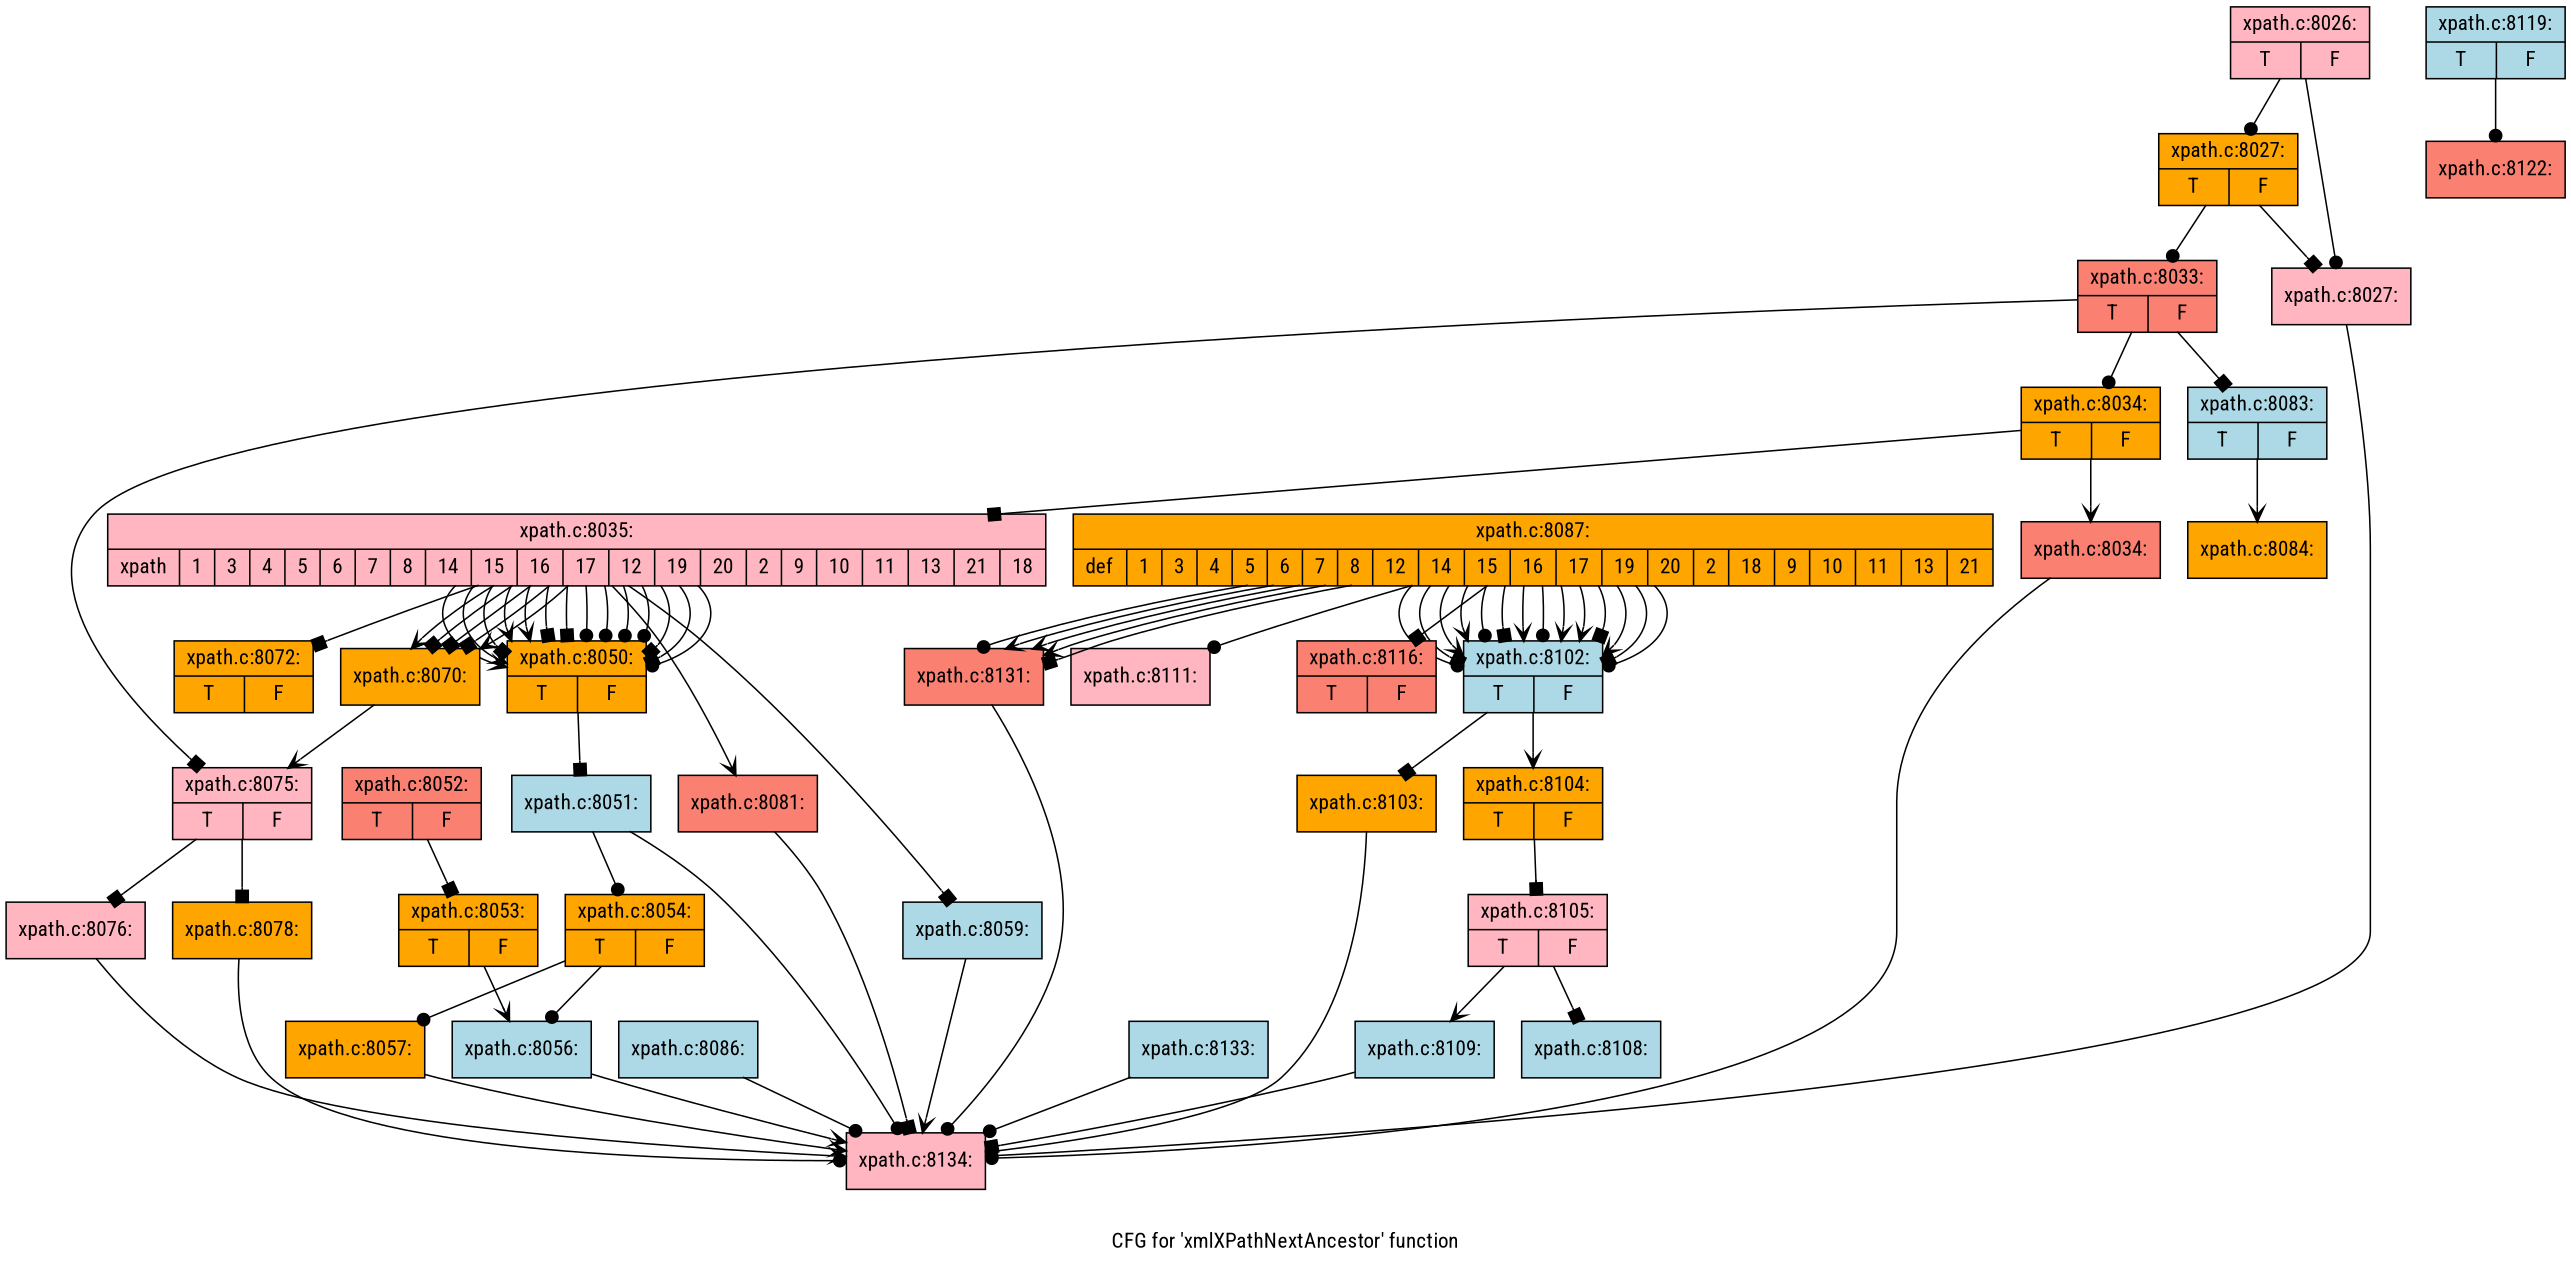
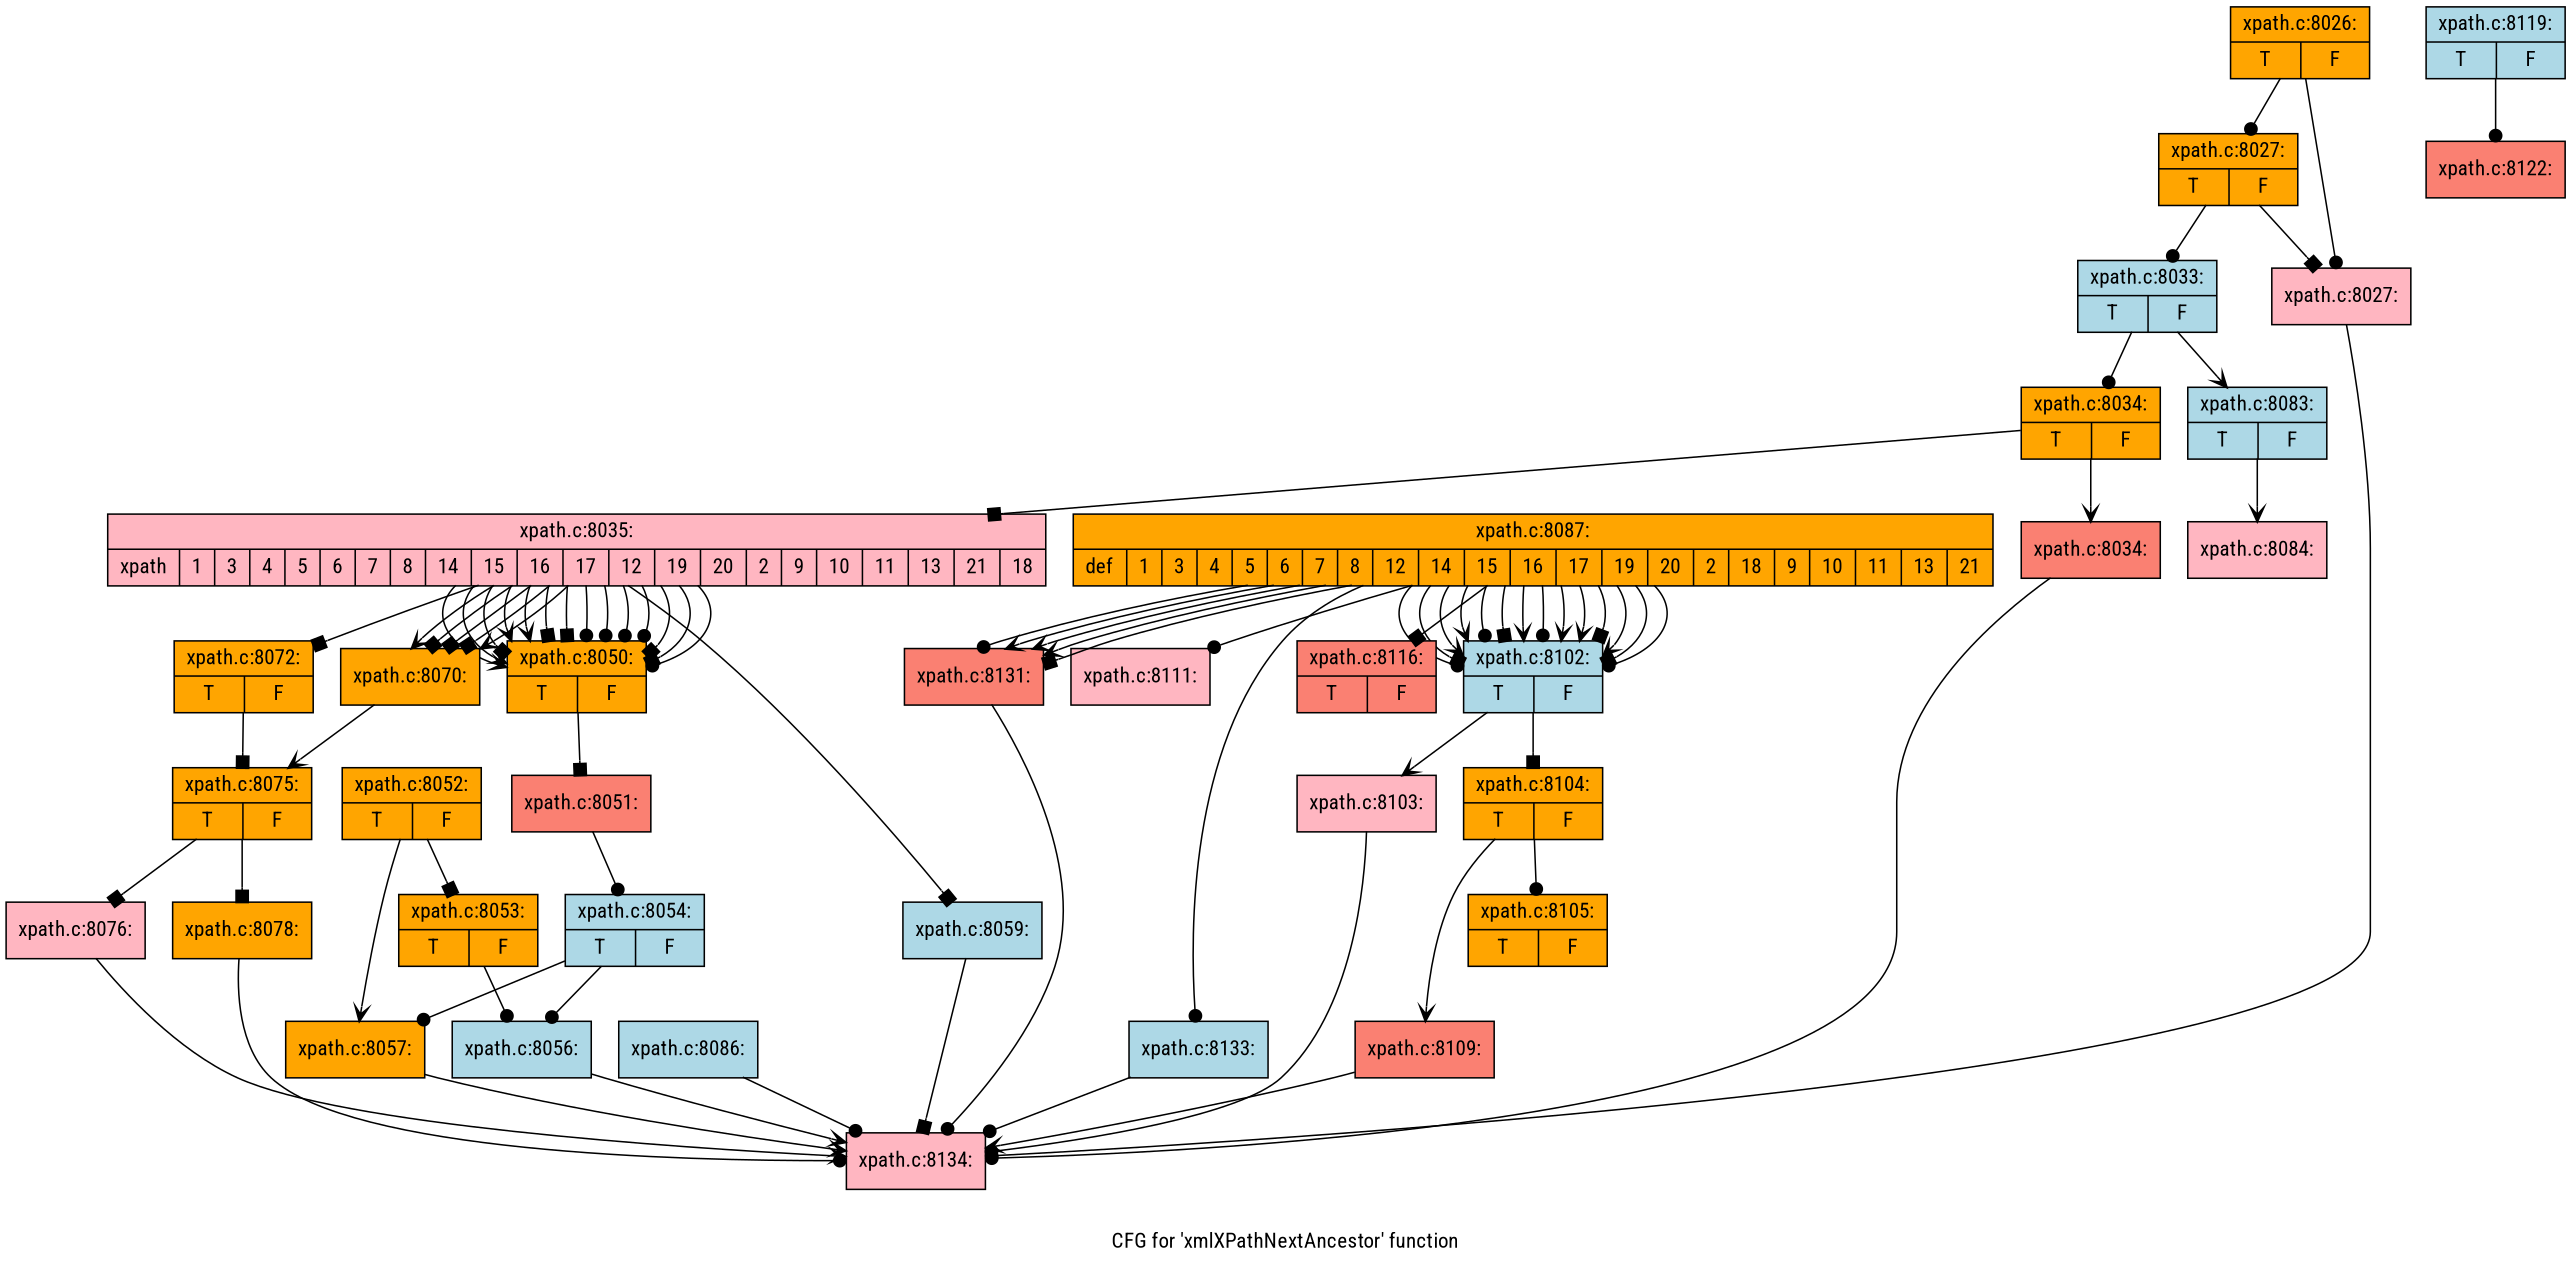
(2300, 43) -> (2300, 43)
(2147, 296) -> (2147, 296)
(2197, 354) -> (2197, 354)
(933, 361) -> (243, 732)
(2257, 550) -> (2257, 550)
(1533, 732) -> (1533, 732)
(1451, 739) -> (1451, 739)
none -> (1217, 769)
(242, 804) -> (242, 804)
(412, 804) -> (412, 804)
(581, 804) -> (581, 804)
(748, 804) -> none
(1367, 804) -> (1367, 804)
(1535, 861) -> (1535, 861)
none -> (378, 922)
(635, 930) -> (635, 930)
(1538, 930) -> (1538, 930)
(779, 961) -> none
(491, 982) -> (491, 982)
(1483, 988) -> (1445, 916)
(946, 1038) -> (946, 1038)
(1425, 1050) -> (1425, 1050)
(1591, 1050) -> none
(1178, 1112) -> (1178, 1112)
